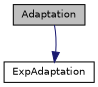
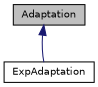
(56, 38) -> (42, 49)
